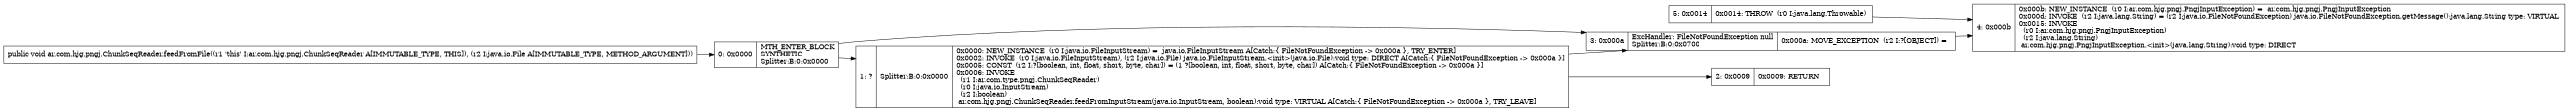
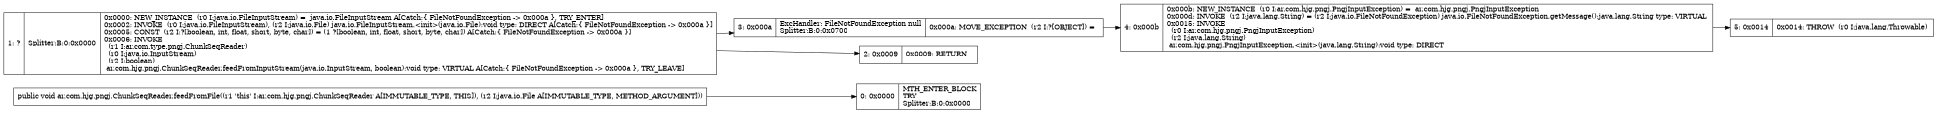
(1920, 18) -> (1719, 28)
(1210, 27) -> none
(782, 54) -> (909, 96)
(845, 58) -> none
